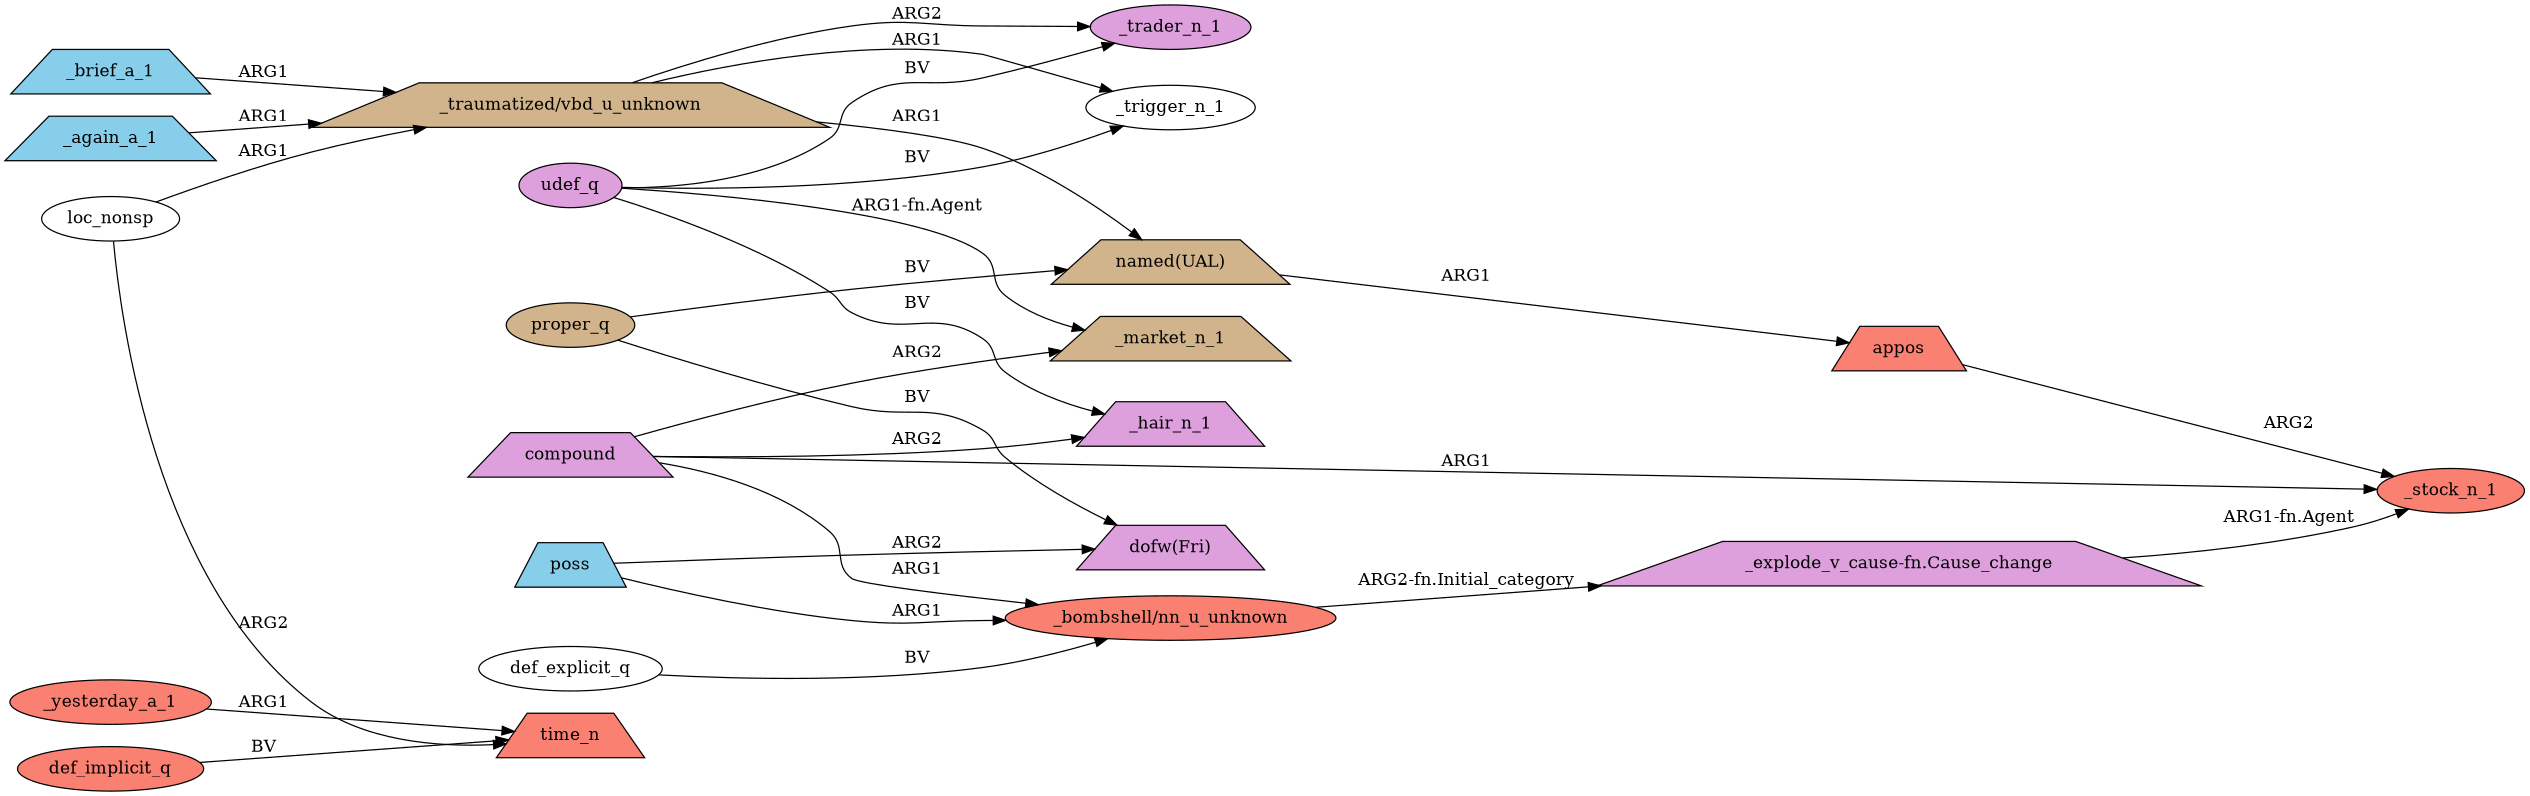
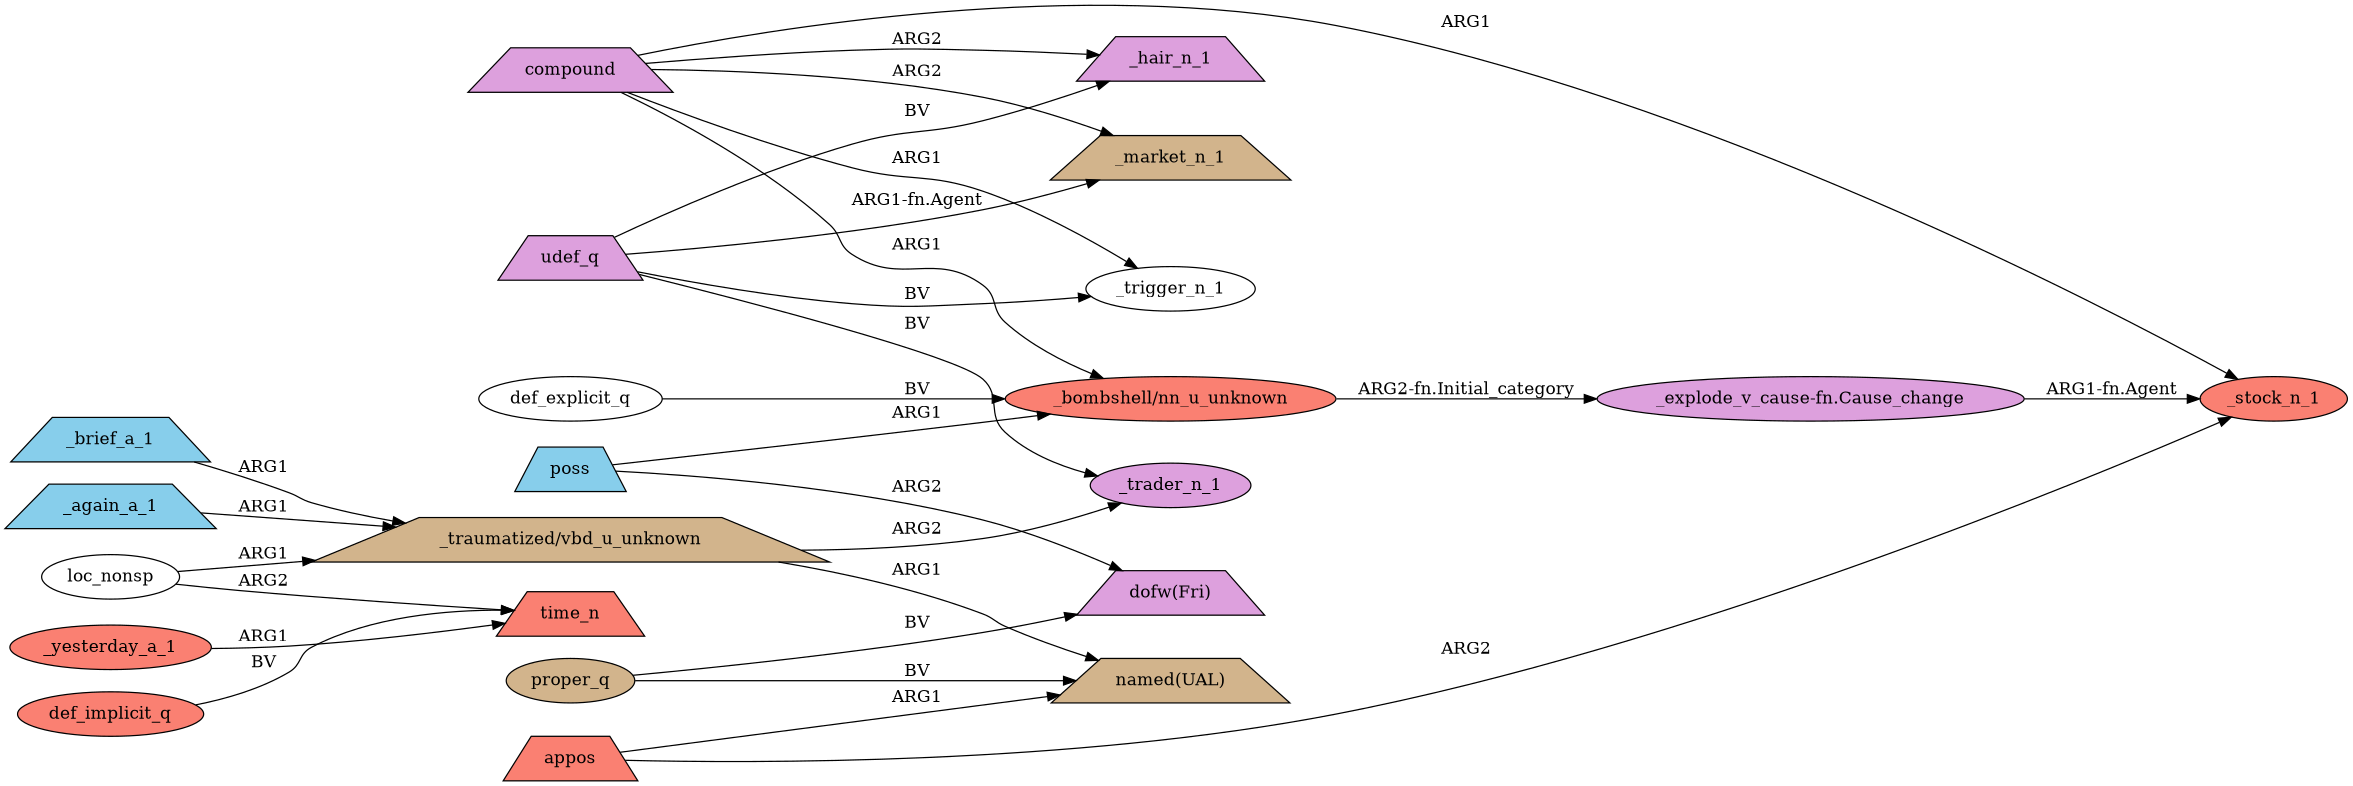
(877, 50) -> (880, 174)
(571, 185) -> (571, 258)
(1558, 308) -> (834, 724)
(1899, 564) -> (1811, 399)
